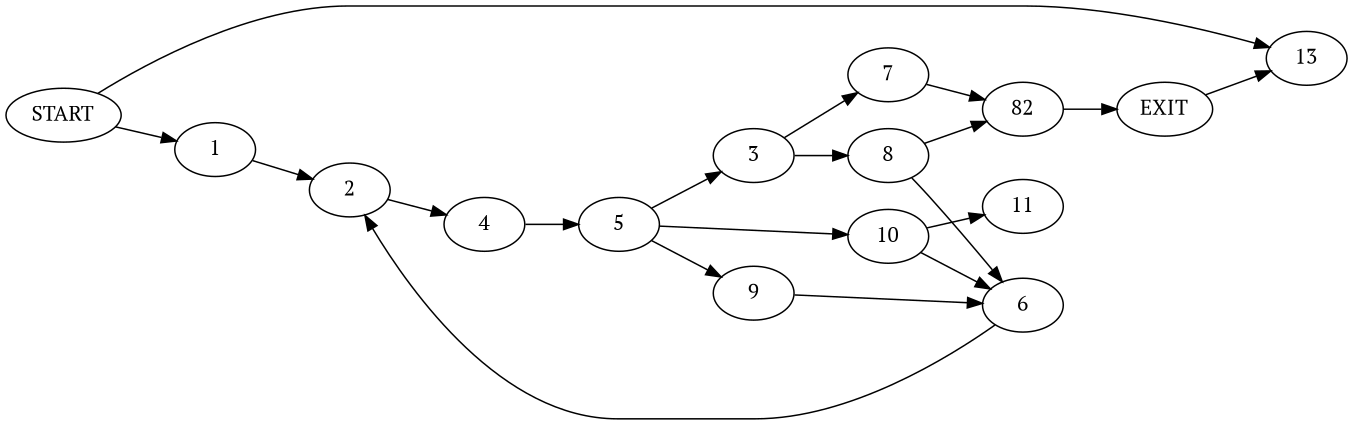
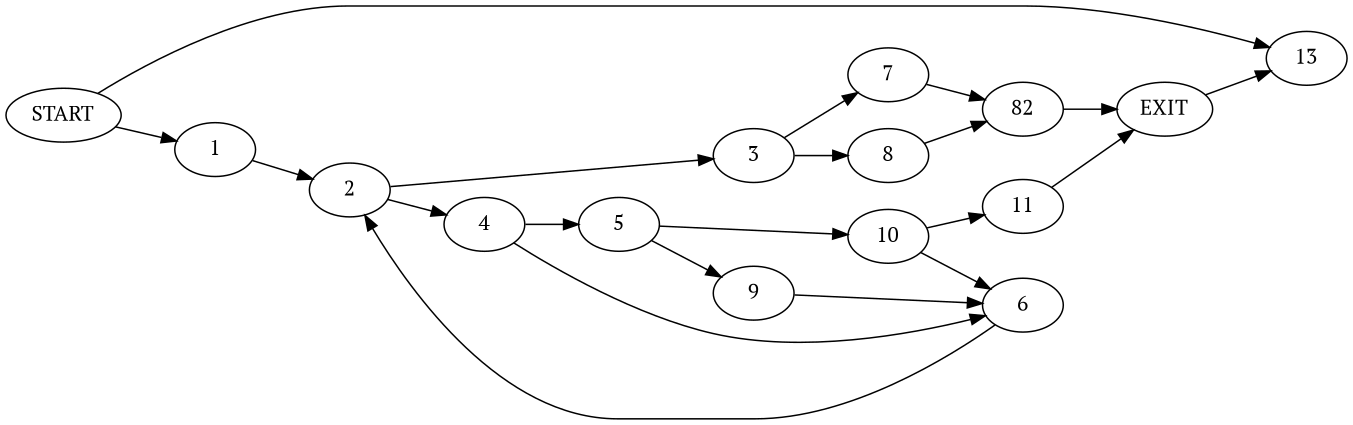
none -> (1086, 163)
(680, 193) -> (544, 173)
(959, 230) -> (733, 337)
